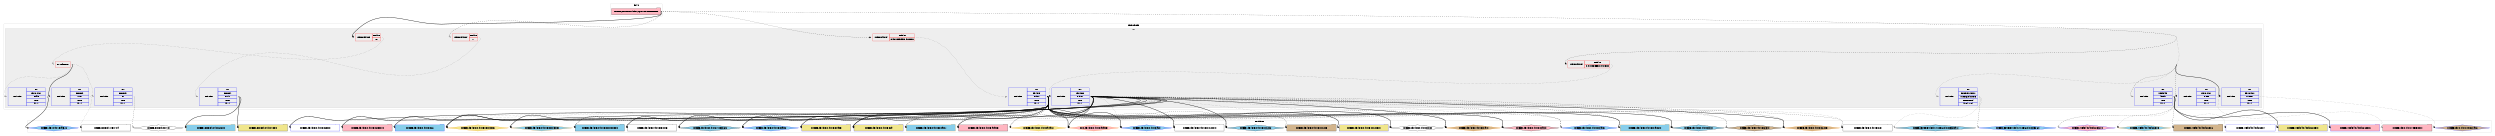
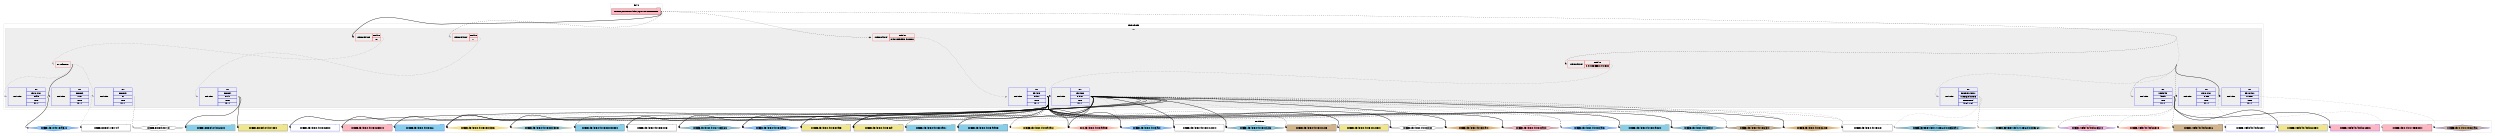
(983, 128) -> (983, 128)
(2018, 128) -> (2018, 128)
(2144, 128) -> (2144, 128)
